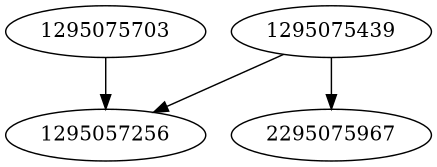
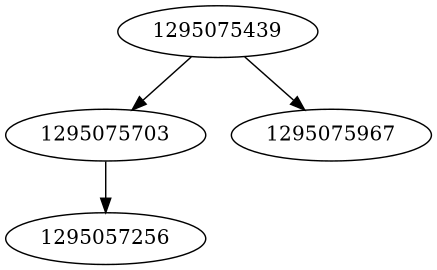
(225, 80) -> (167, 79)
(331, 135) -> (331, 135)
